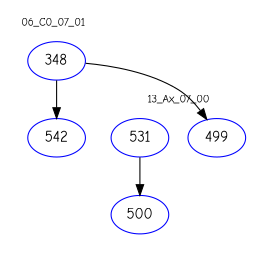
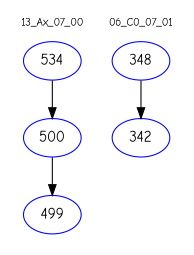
(148, 76) -> (52, 171)
(57, 138) -> (141, 138)
(140, 138) -> (52, 61)
